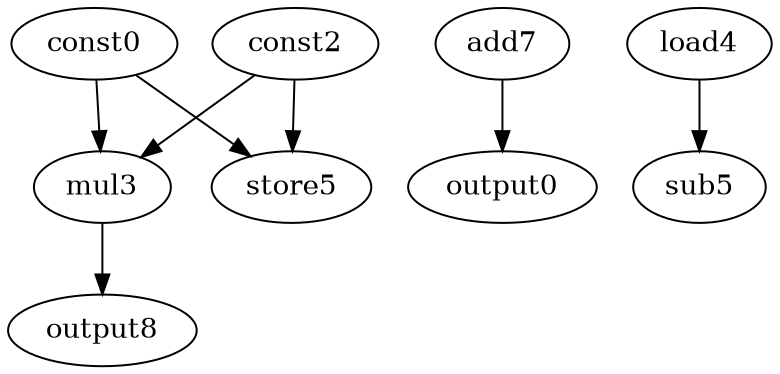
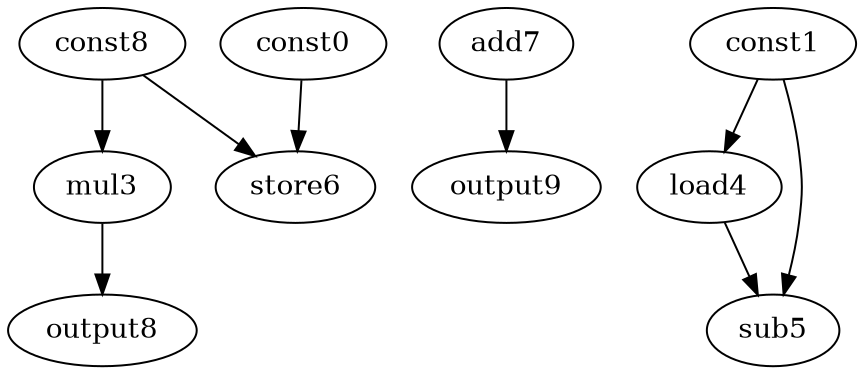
(295, 44) -> (102, 44)
none -> (773, 44)
(98, 106) -> none
(291, 187) -> (295, 187)
(502, 187) -> (506, 187)
